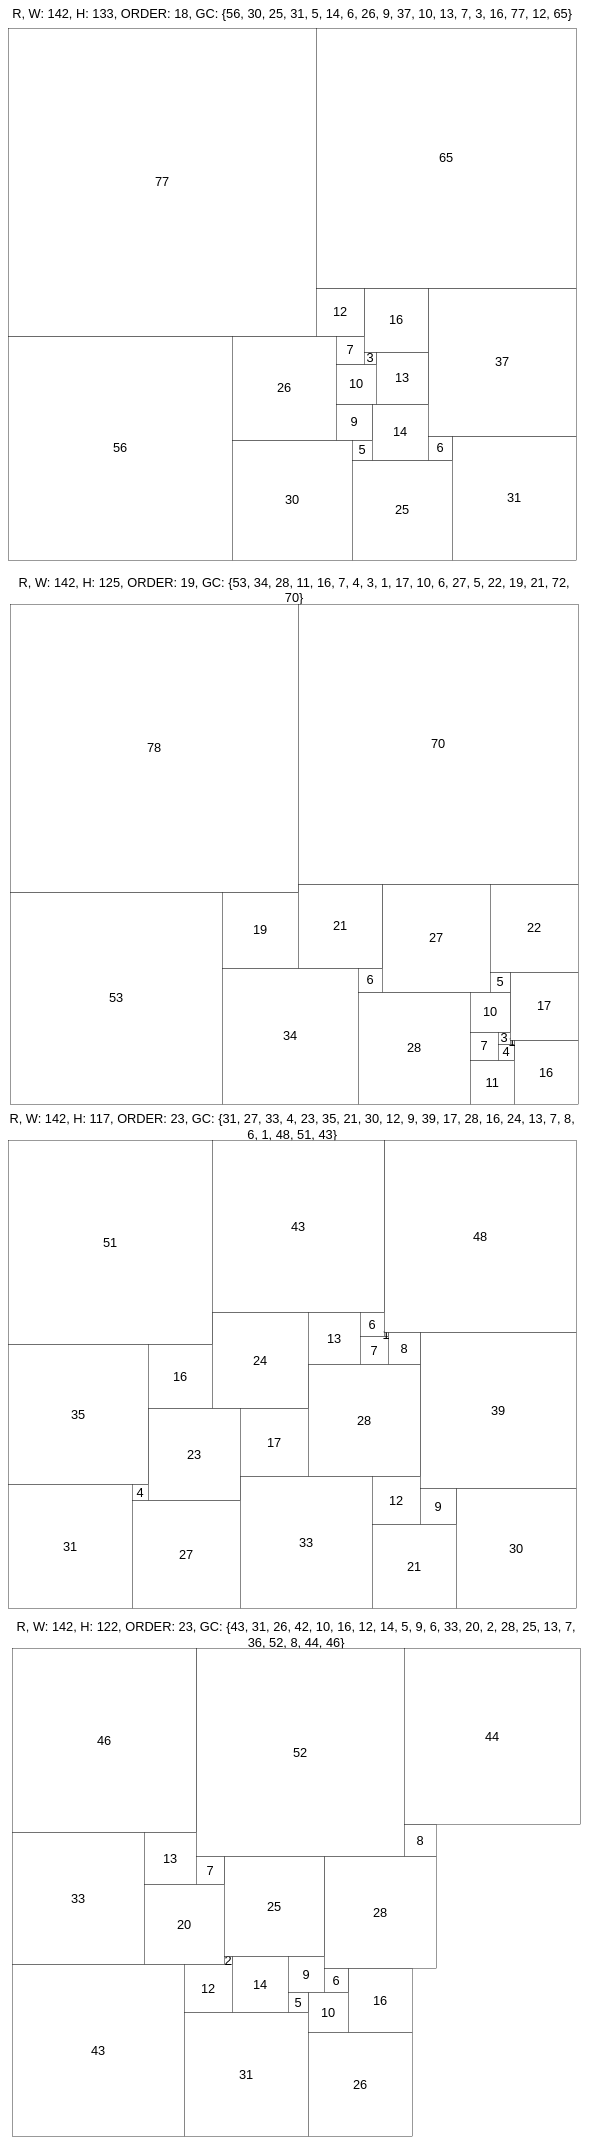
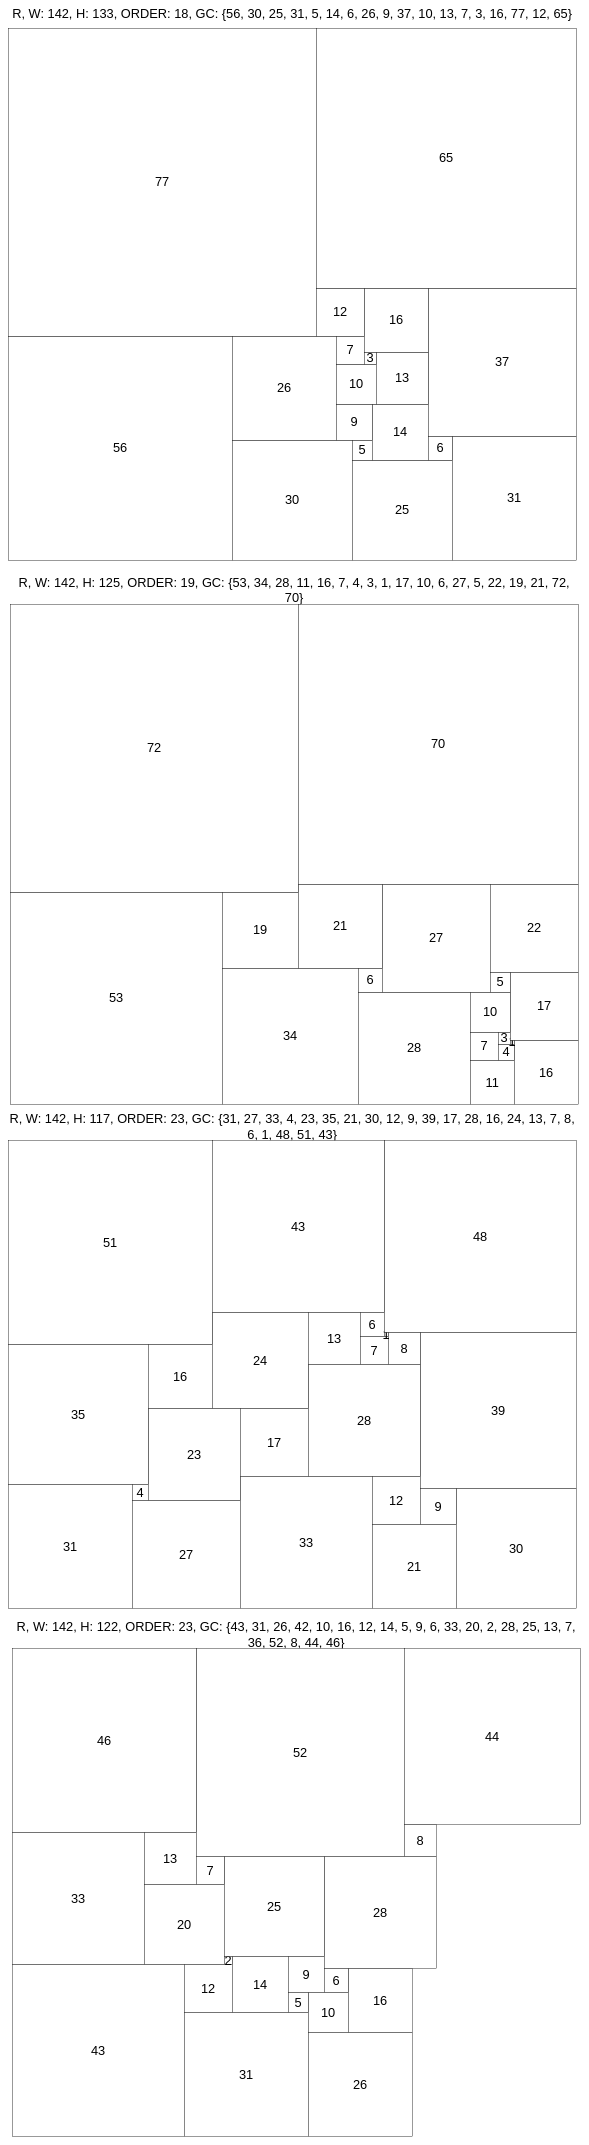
(154, 748) -> (154, 748)
